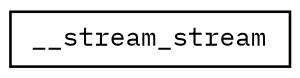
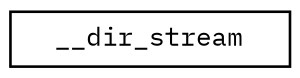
(150, 39) -> (150, 39)
